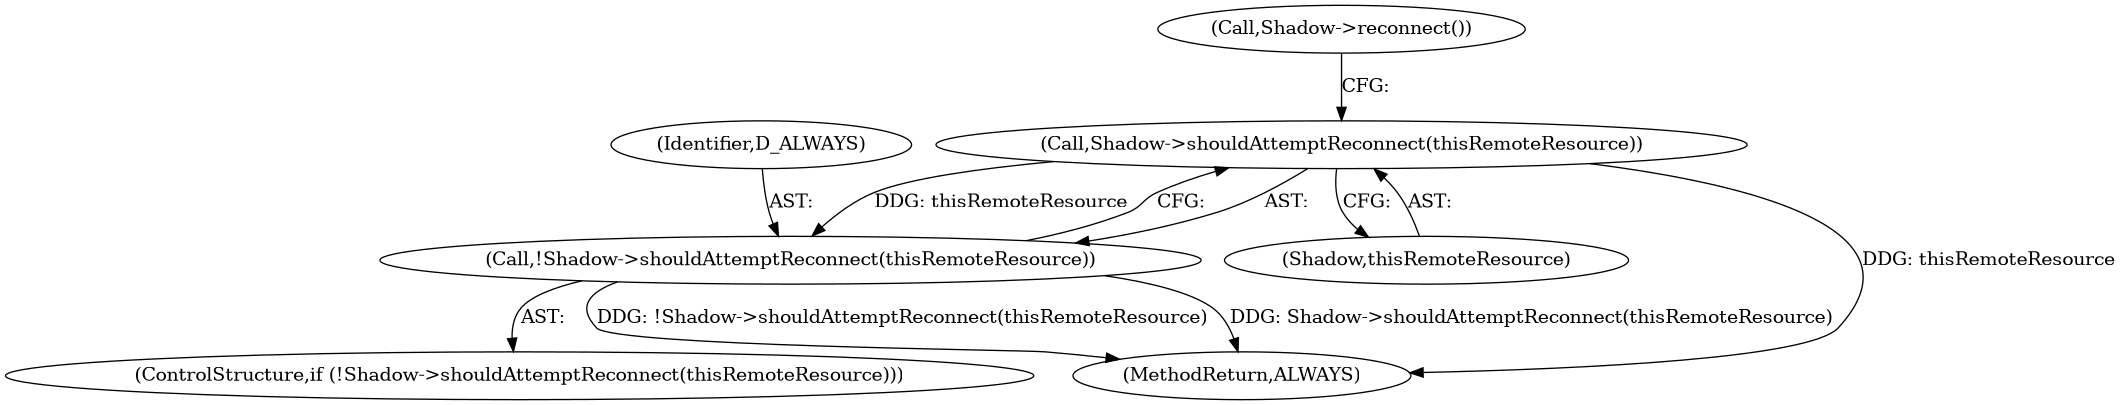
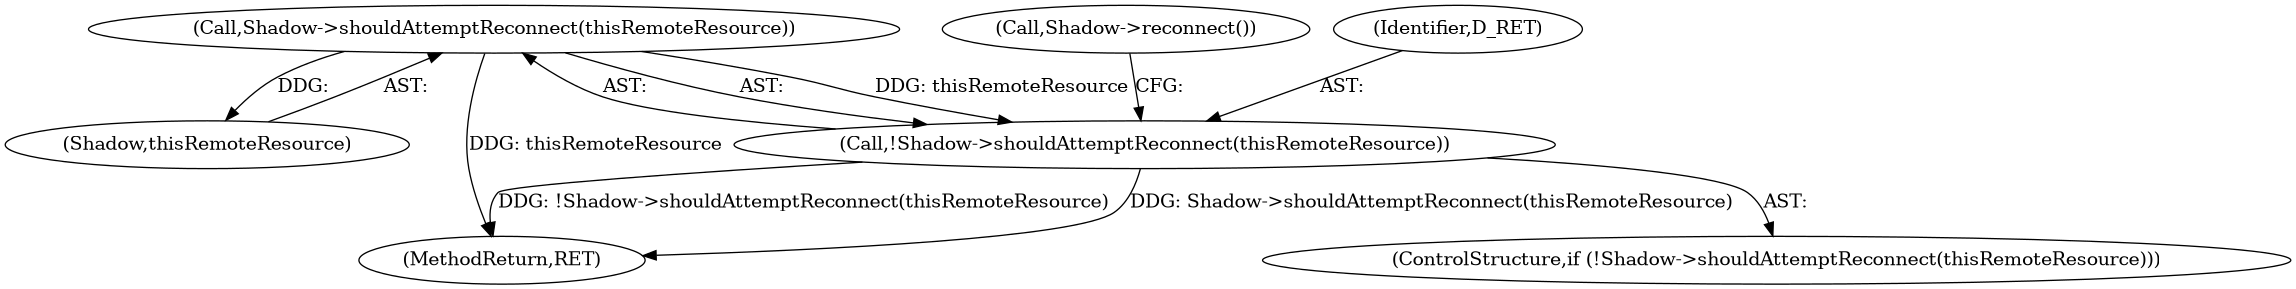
(1342, 80) -> (1134, 80)
(761, 145) -> (1458, 29)
(1184, 202) -> (628, 87)
(1370, 202) -> (306, 87)
(1242, 376) -> (502, 260)
